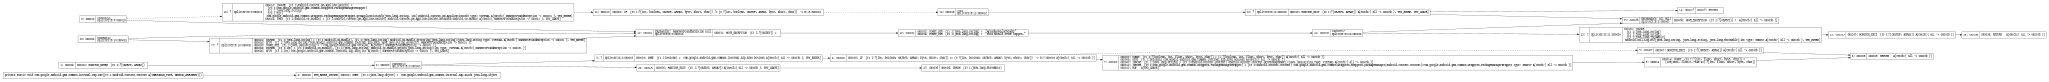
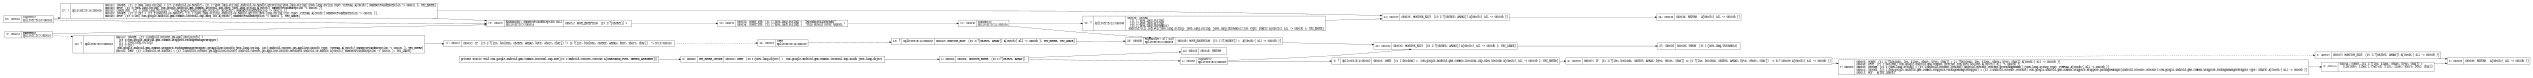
none -> (909, 11)
(1553, 11) -> (1104, 55)
none -> (1327, 44)
none -> (911, 59)
